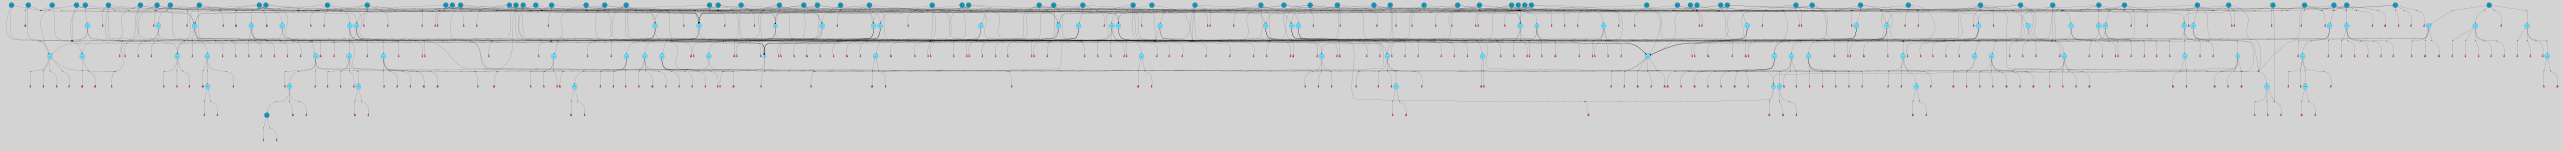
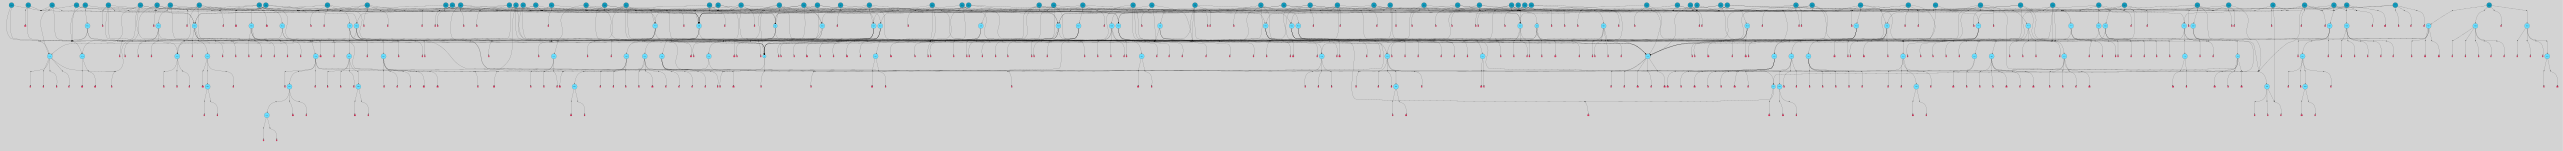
none -> (1936, 5)
(267, 115) -> (267, 115)
